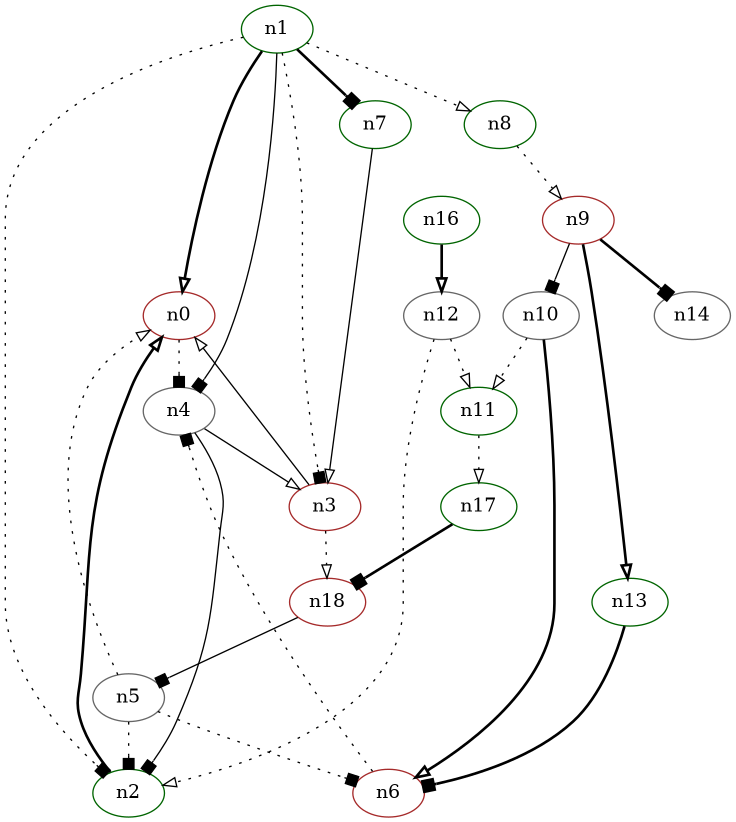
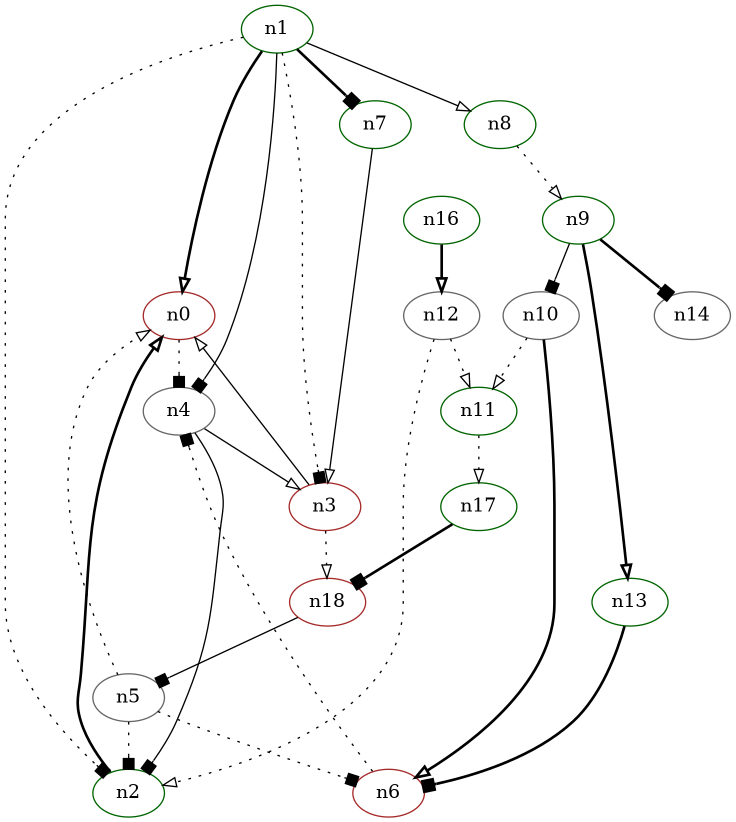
(382, 74) -> (382, 74)
(578, 220) -> (578, 220)
